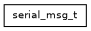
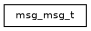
(45, 16) -> (45, 16)
